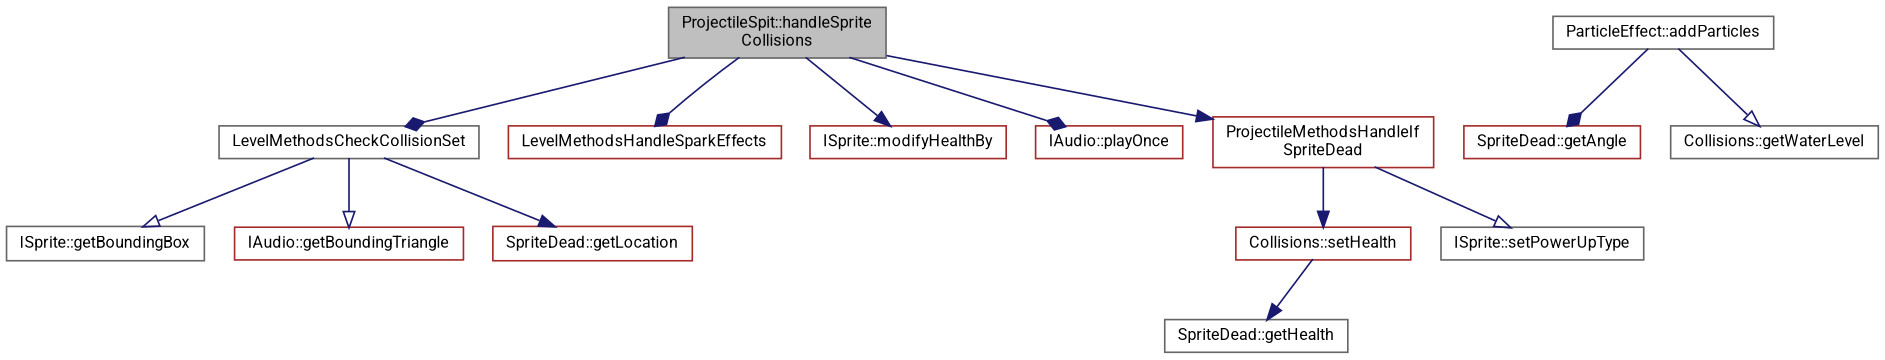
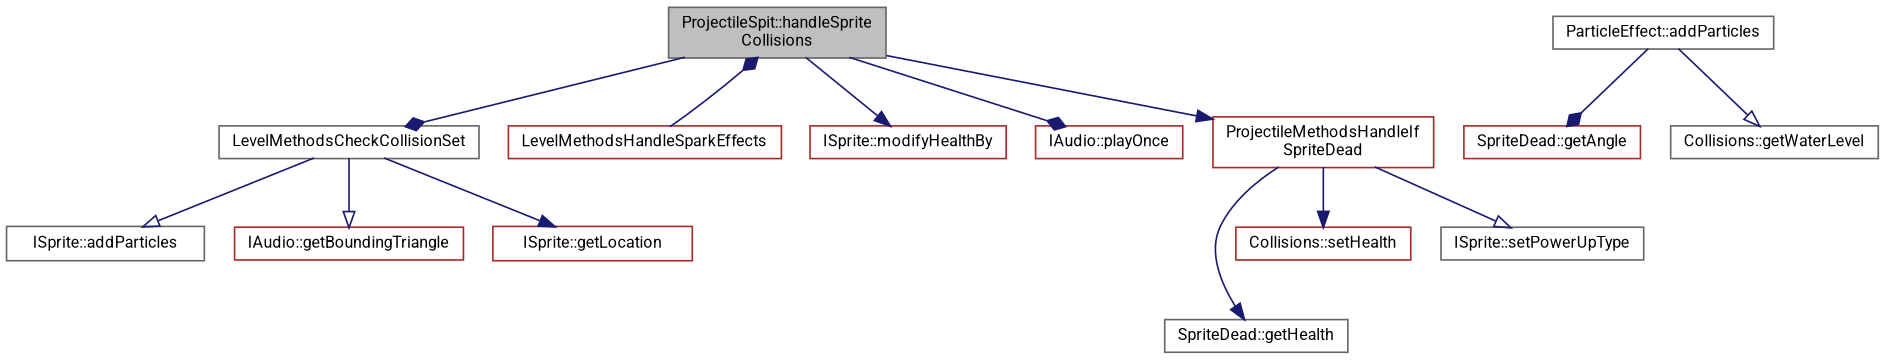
(704, 84) -> (707, 99)
(105, 244) -> (105, 244)
(593, 244) -> (593, 244)
(1295, 283) -> (1220, 227)
